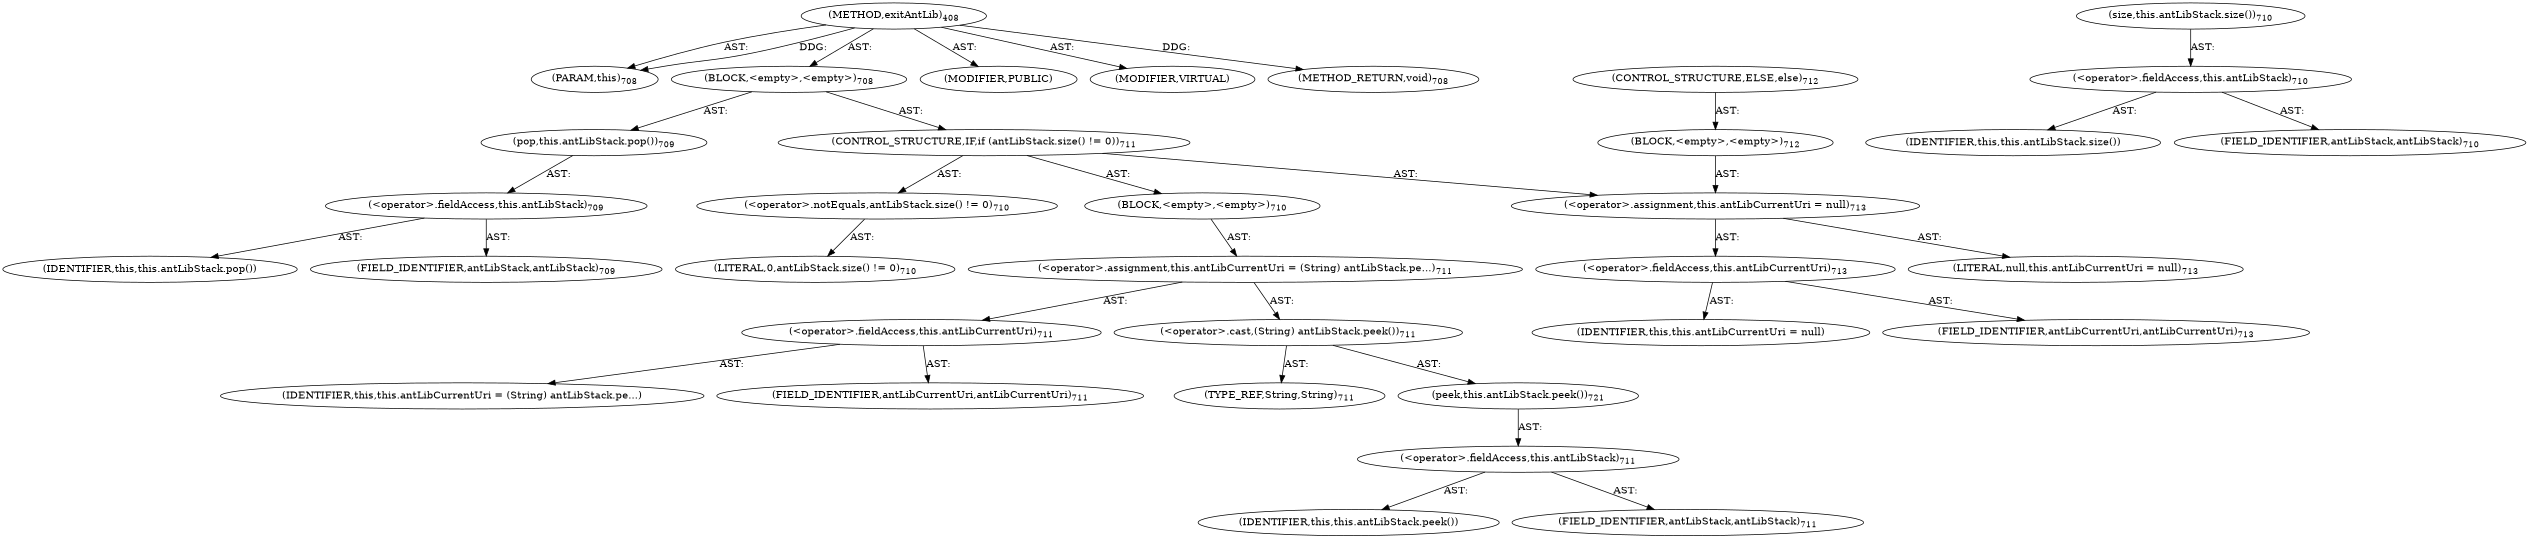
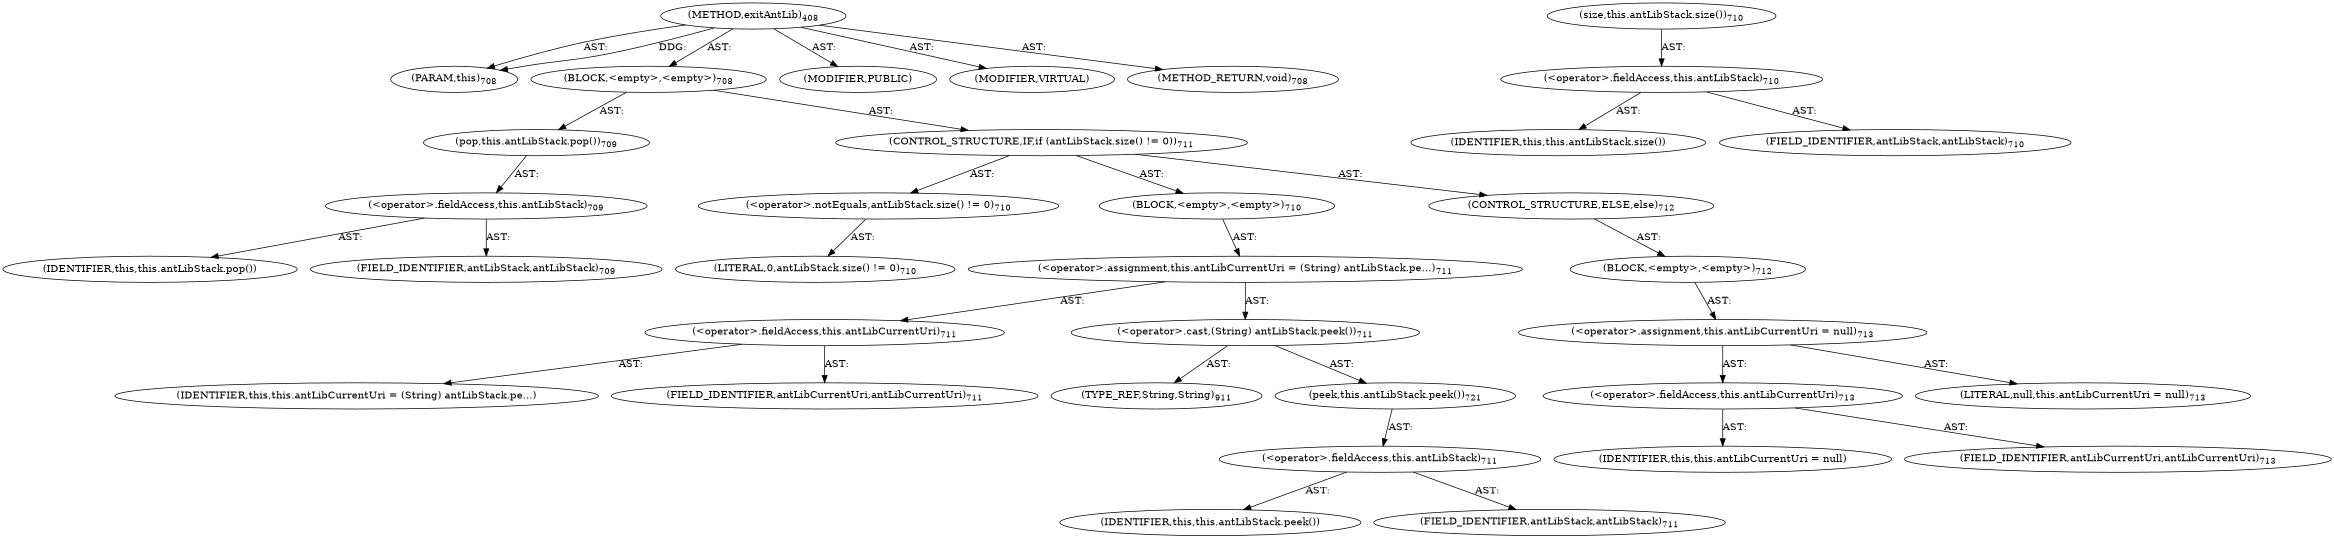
(1178, 48) -> (1036, 48)
(1346, 174) -> (1307, 174)
(1346, 395) -> (1223, 395)
